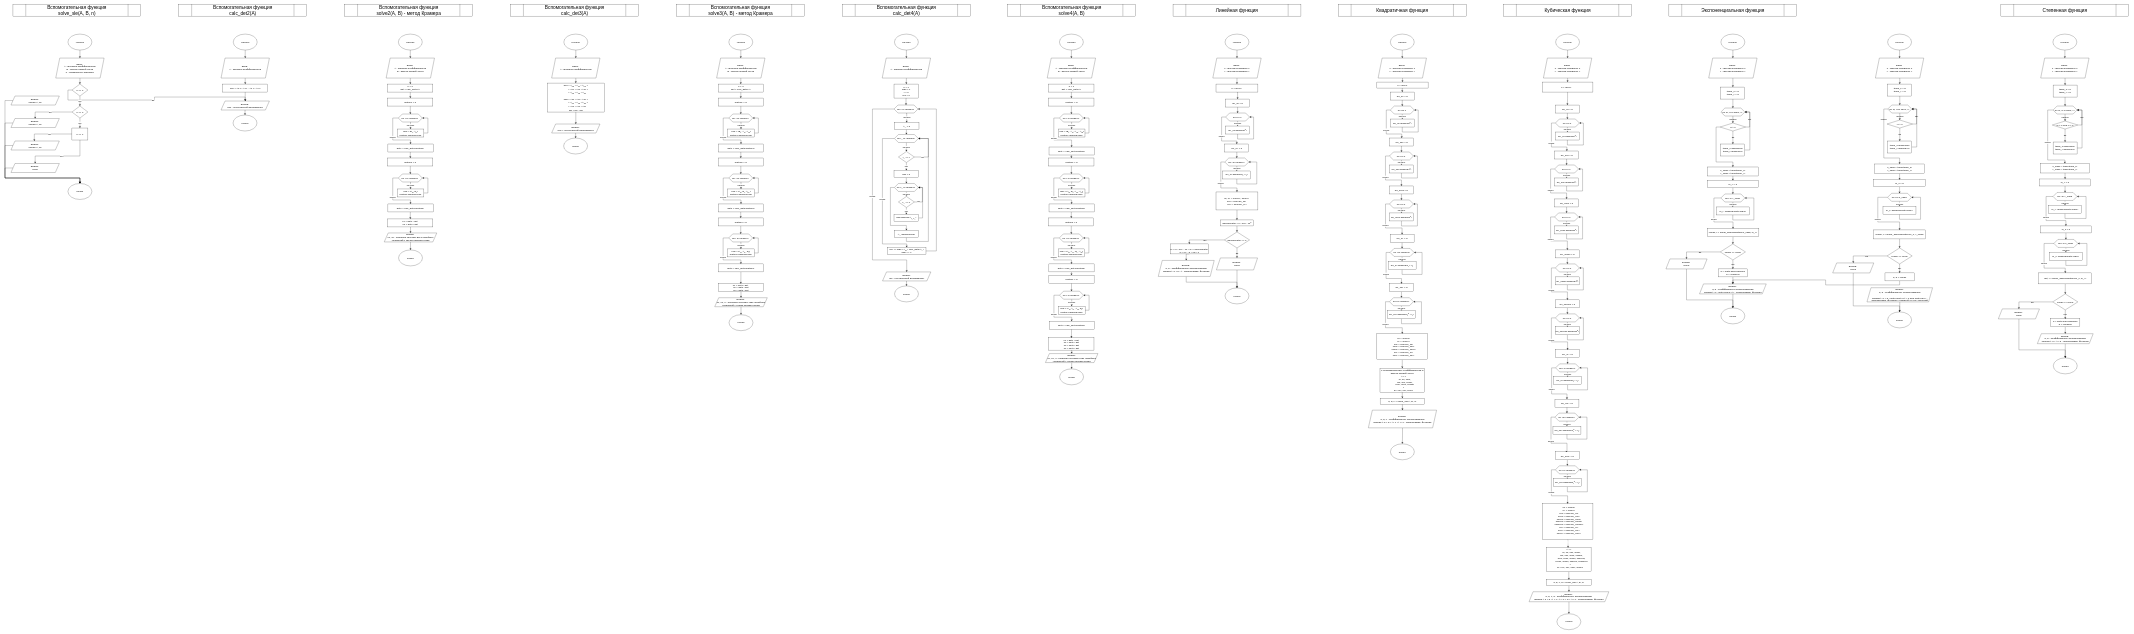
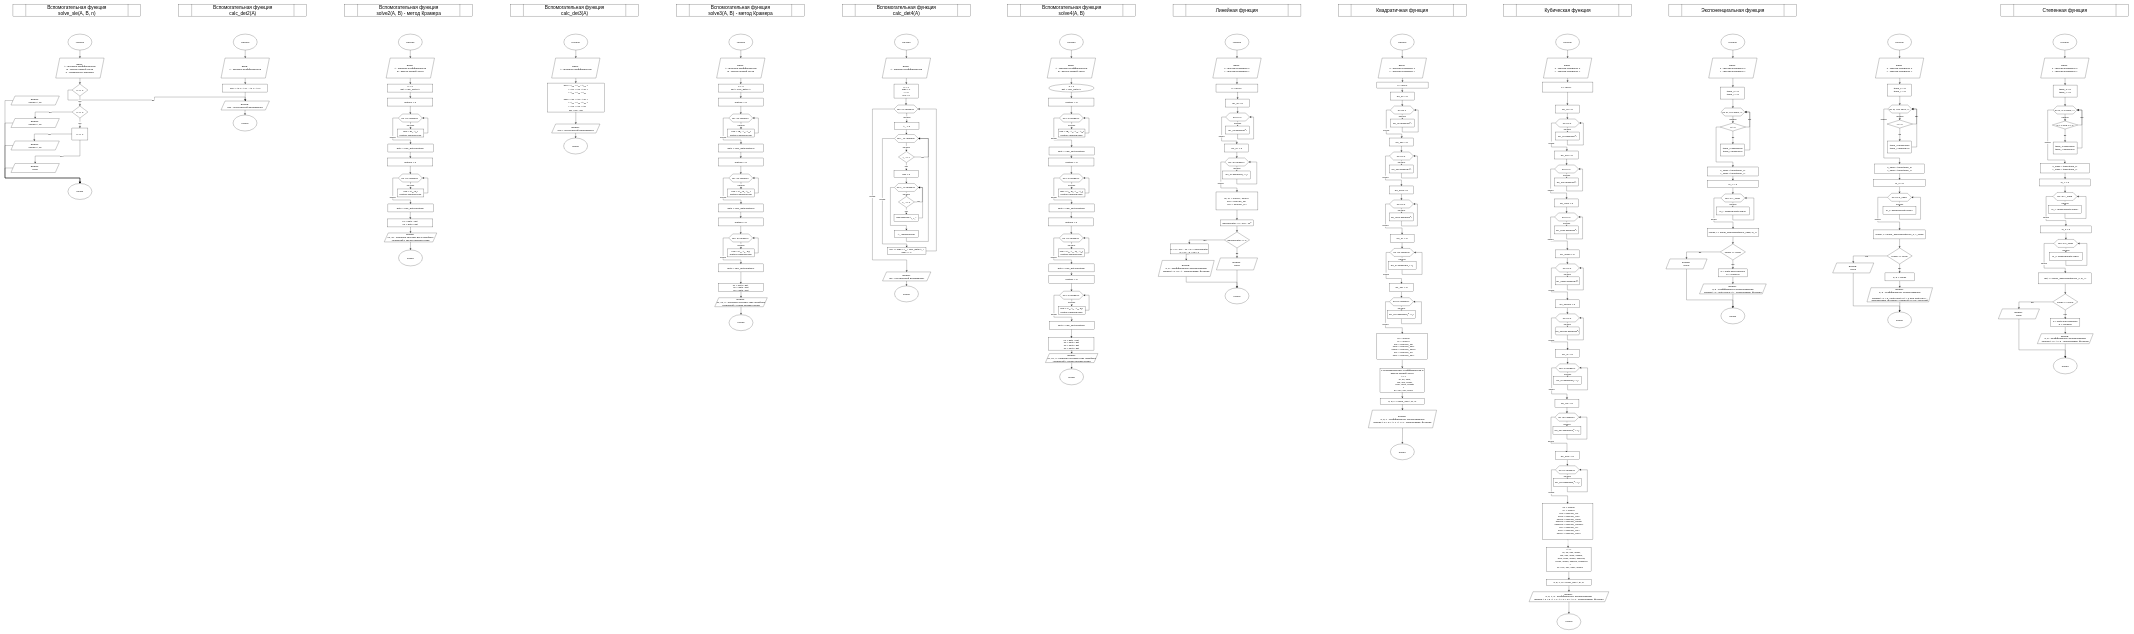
(1071, 88) -> (1071, 88)
(1899, 285) -> (1900, 286)
(1568, 331) -> (1568, 331)
